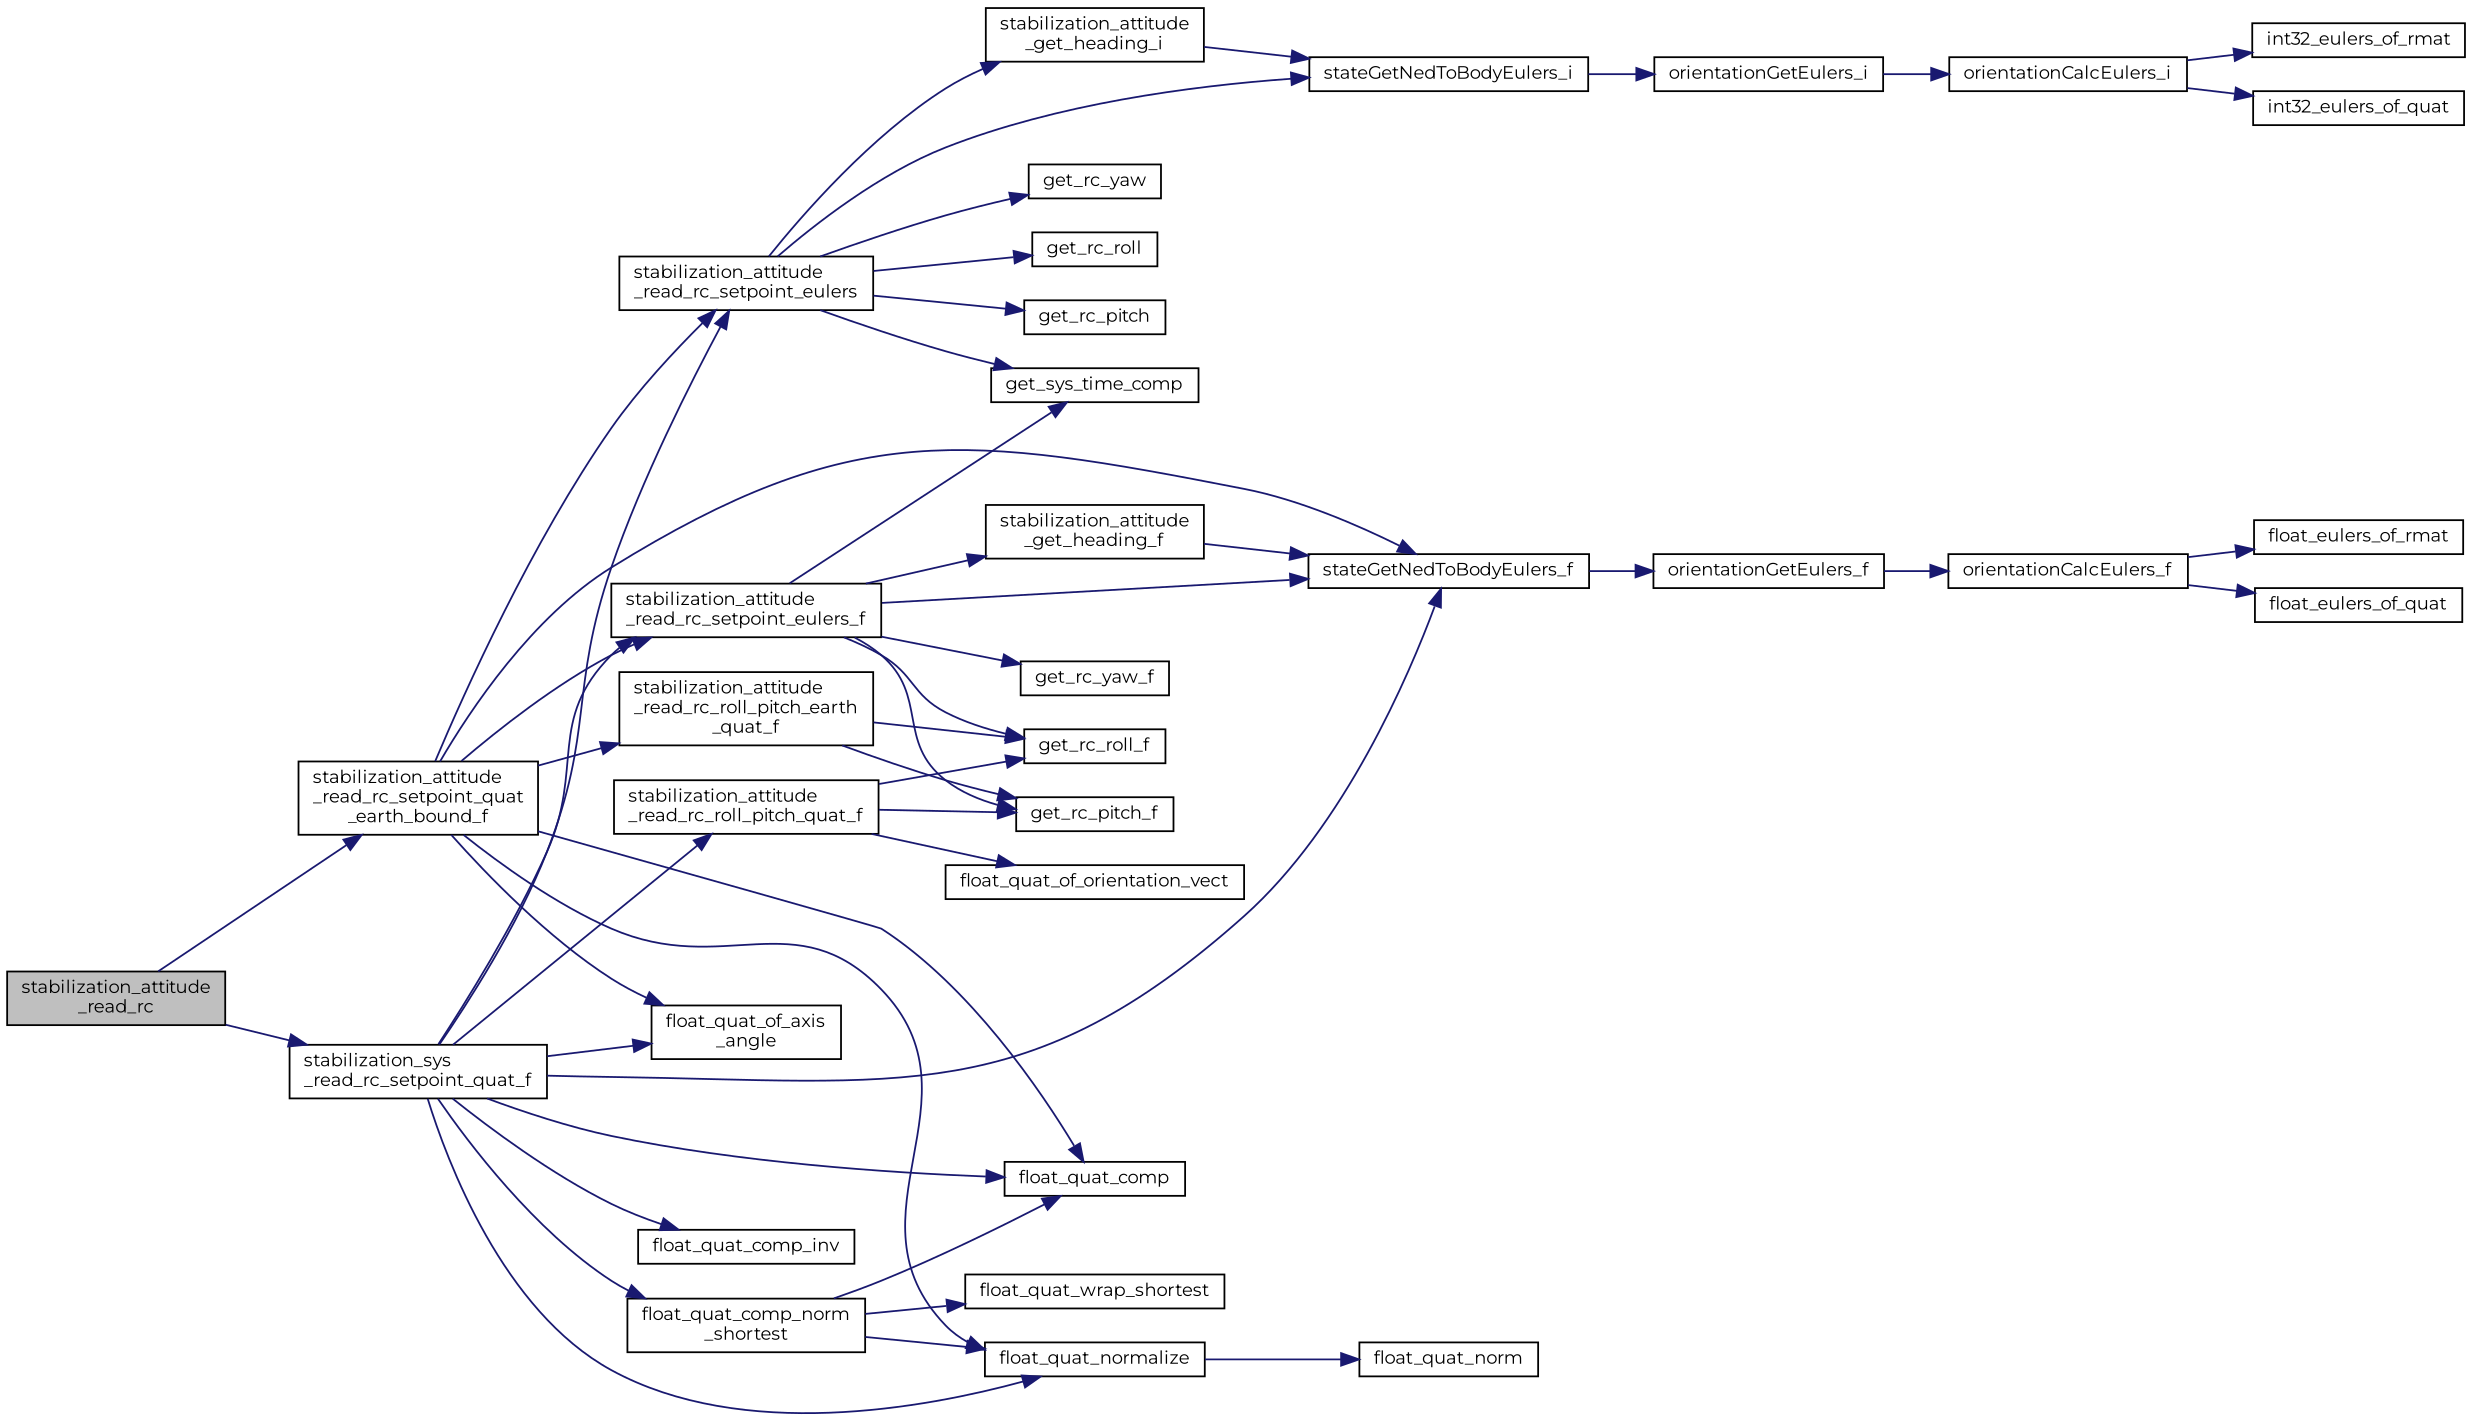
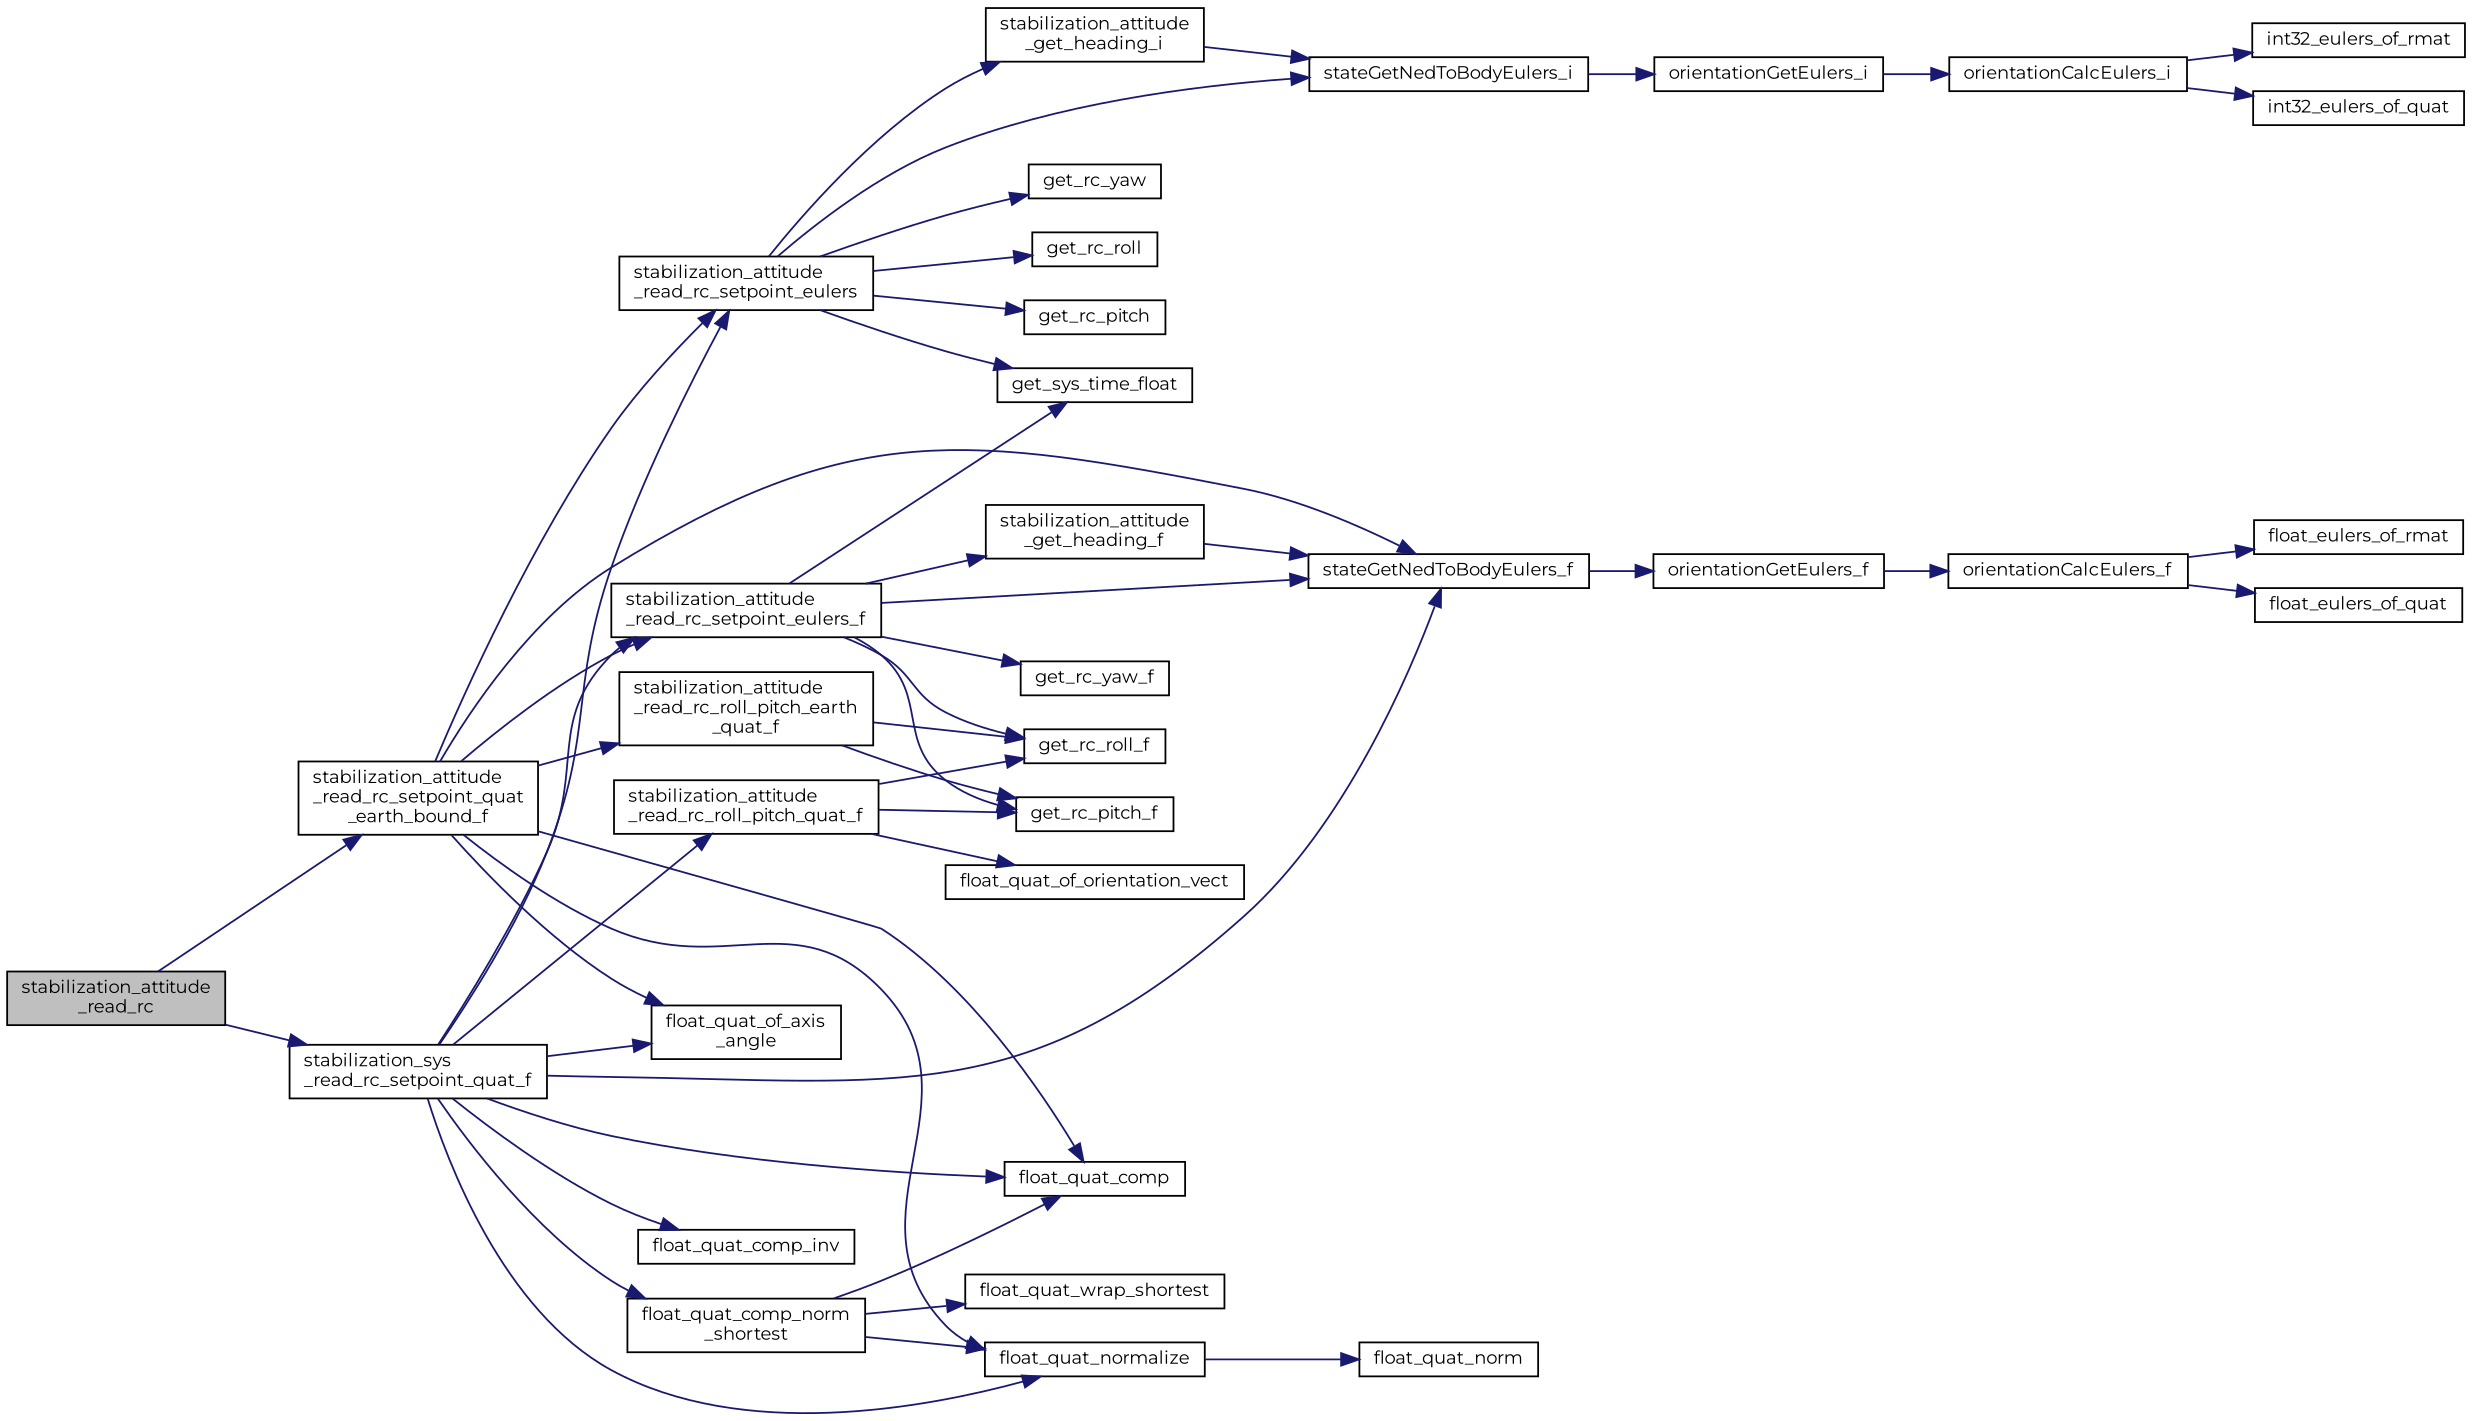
(1095, 385) -> (1095, 385)
